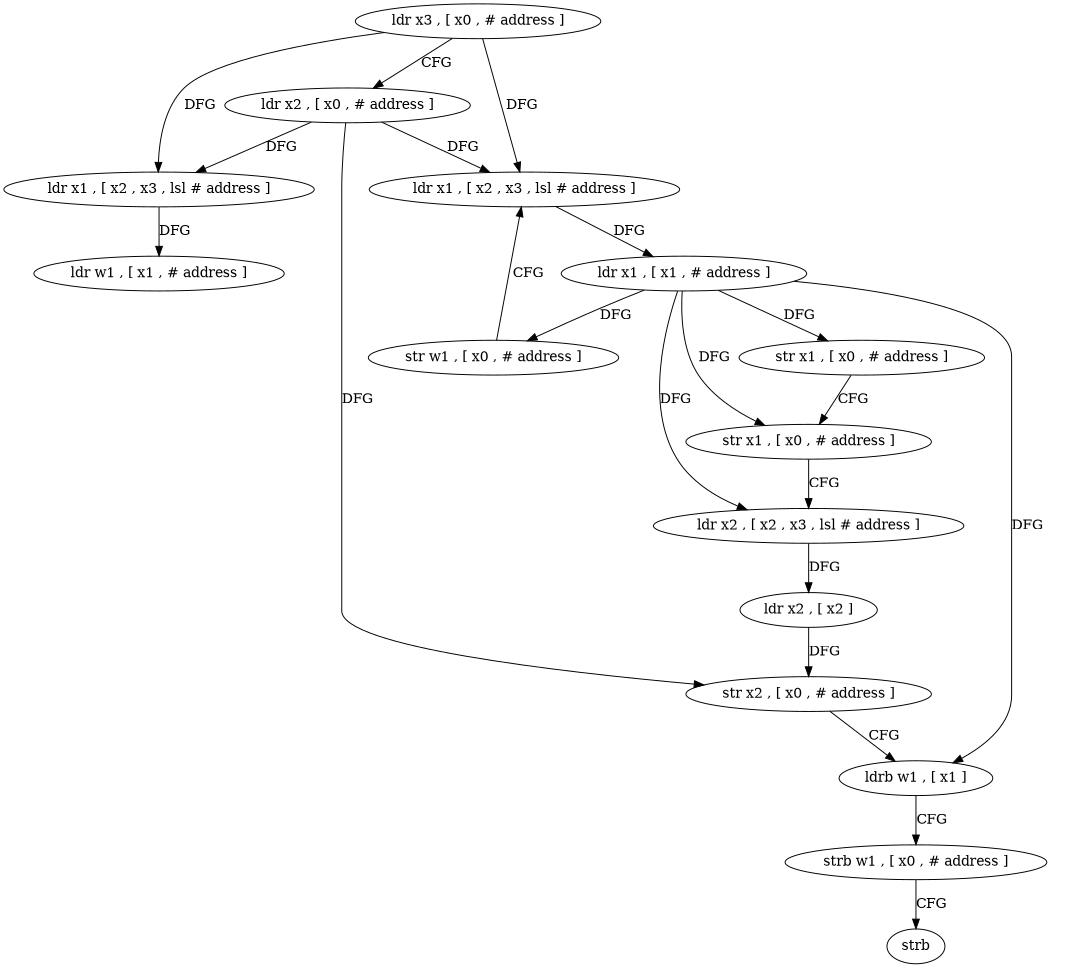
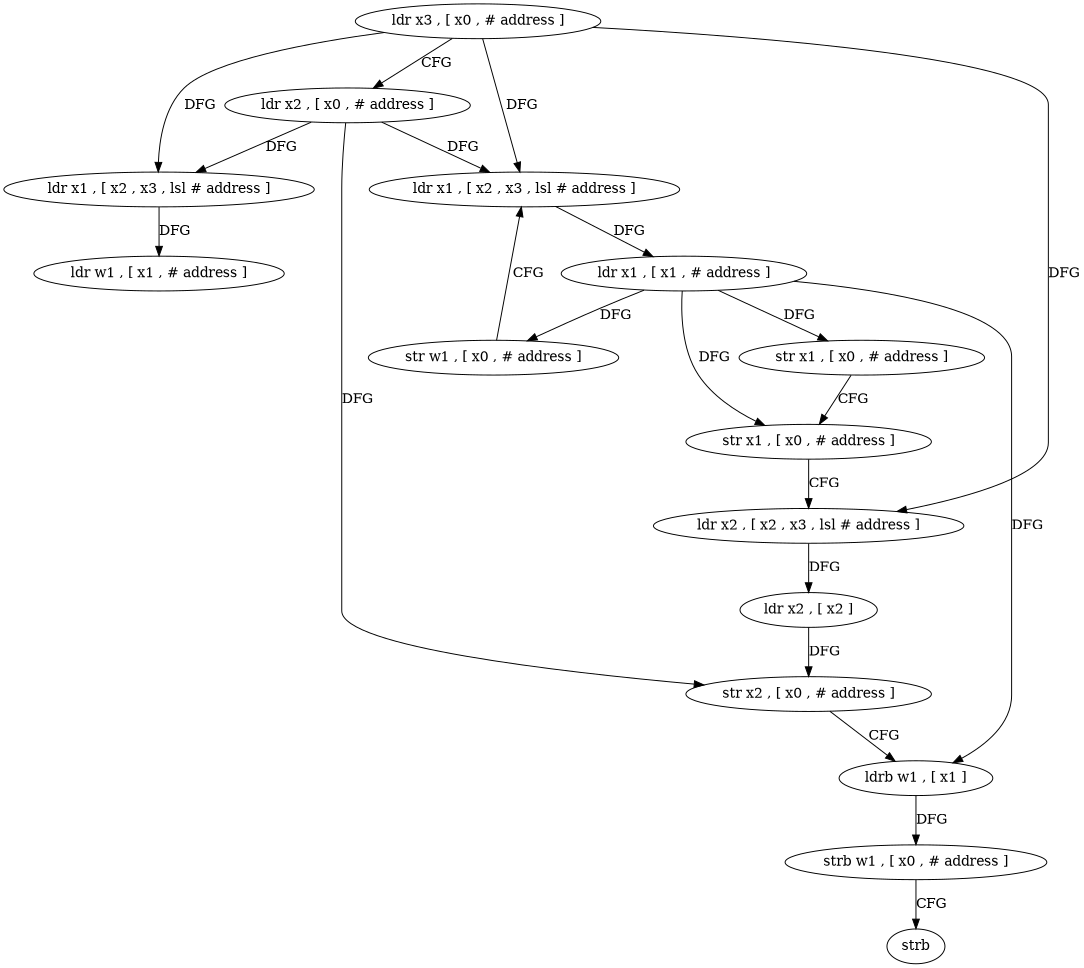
(662, 414) -> (1048, 121)
(932, 820) -> (932, 820)
